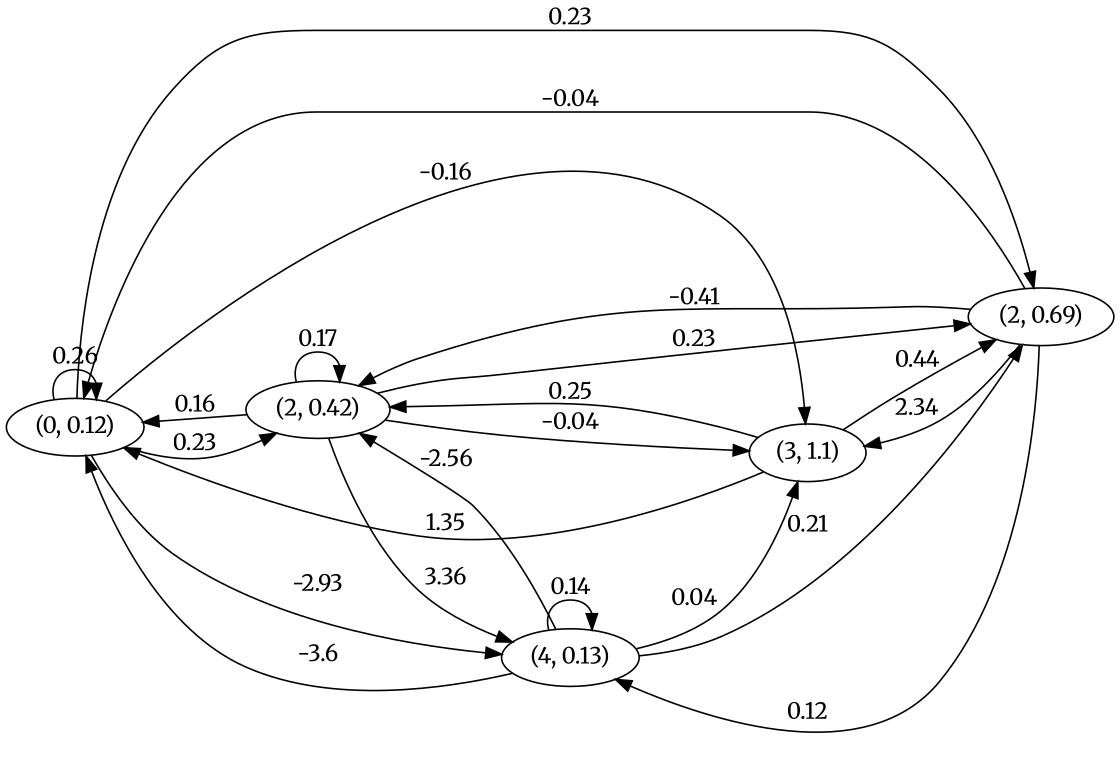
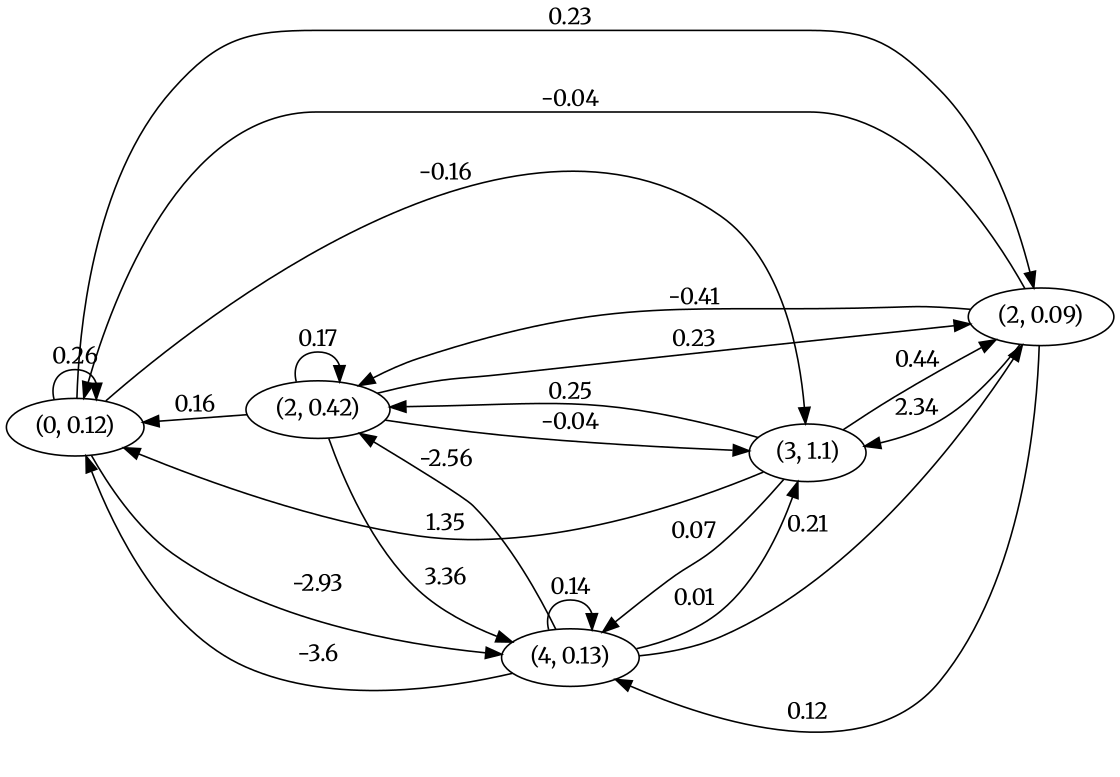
(1041, 317) -> (1041, 317)
(194, 459) -> none
none -> (705, 557)
(694, 599) -> (694, 599)
